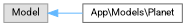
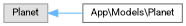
(26, 13) -> (26, 13)
